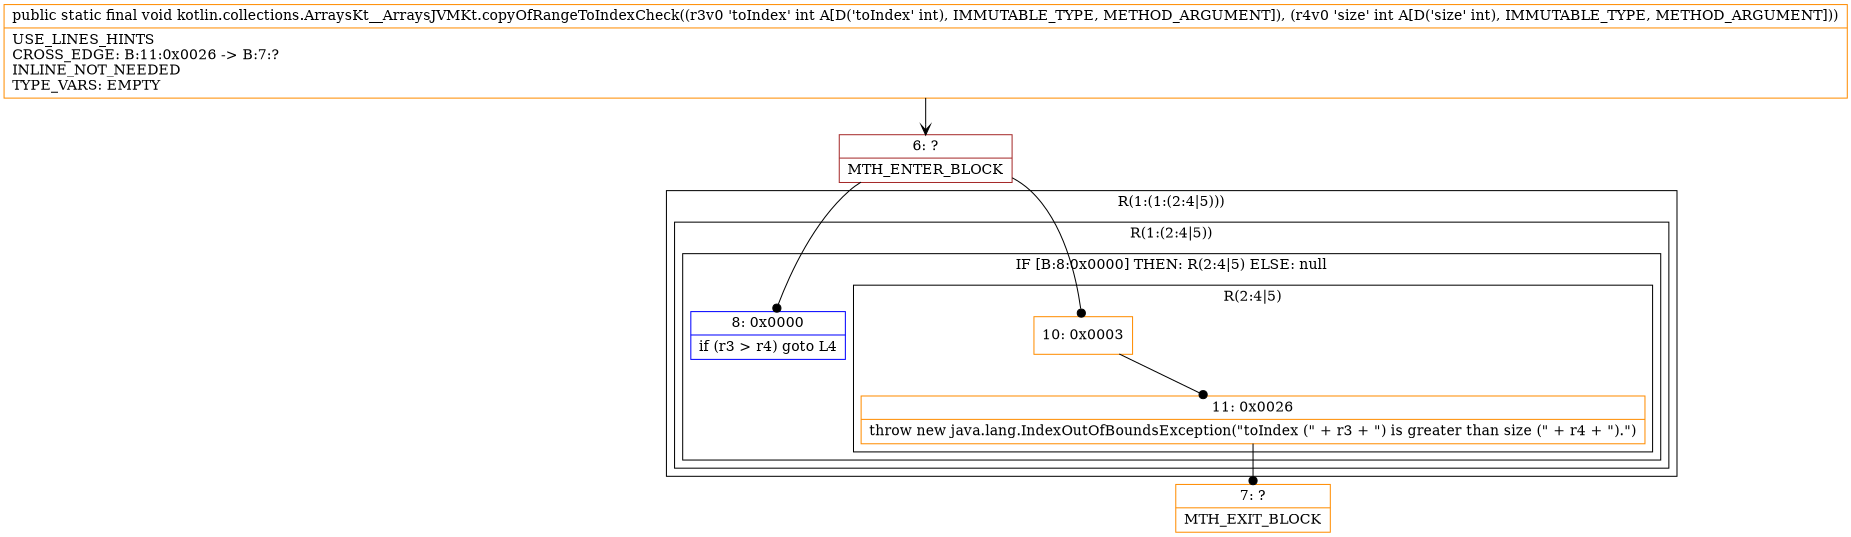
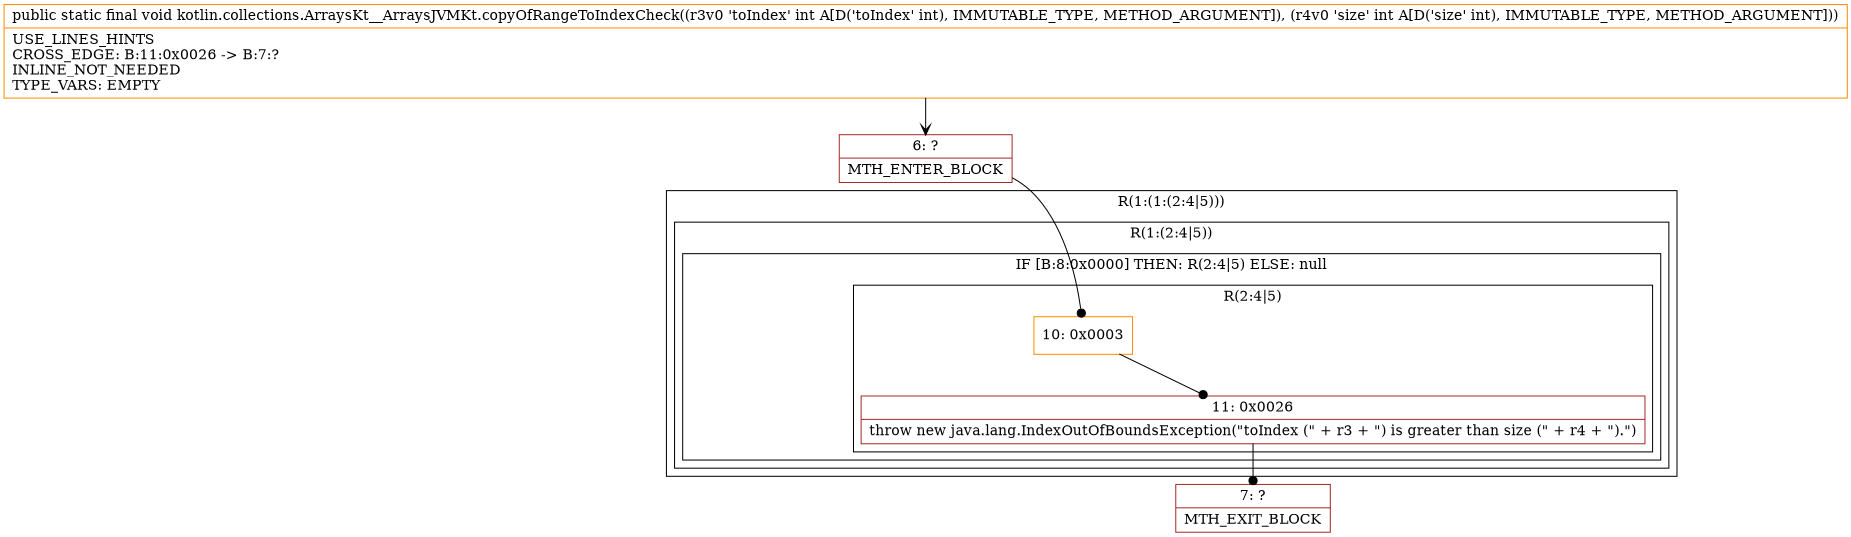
(768, 336) -> none
(1253, 420) -> (1253, 420)
(1253, 508) -> (1253, 508)
